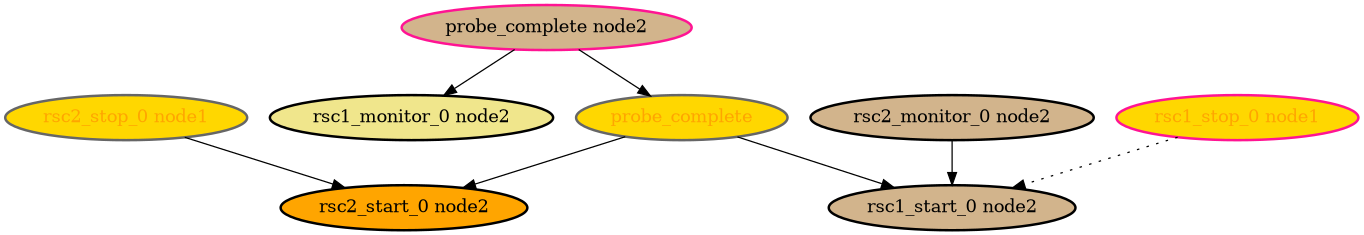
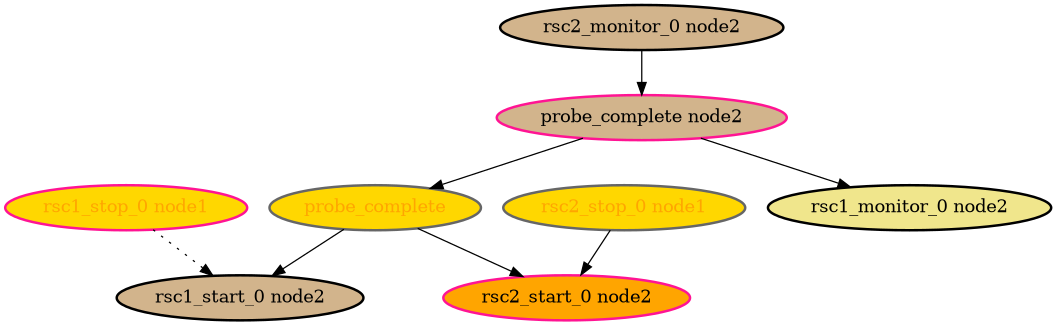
(952, 157) -> (642, 66)
(404, 208) -> (567, 298)
